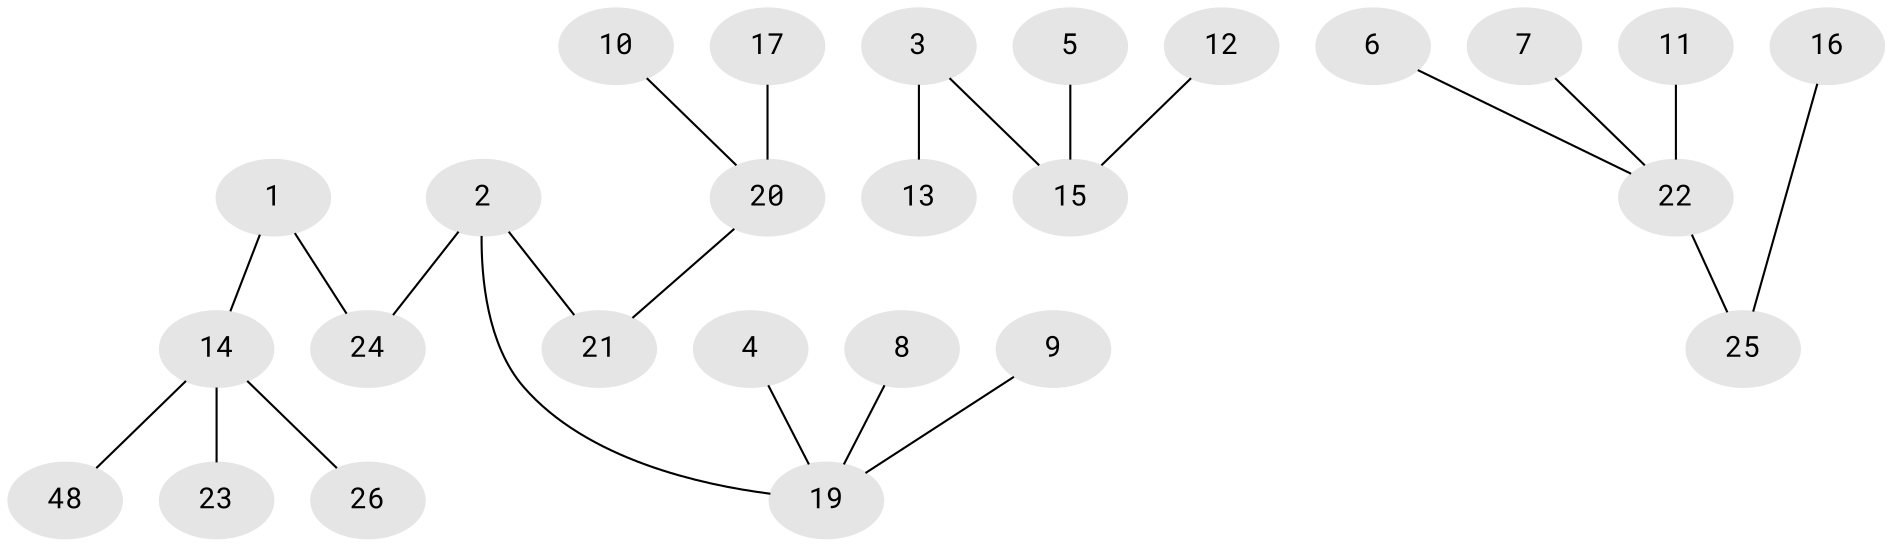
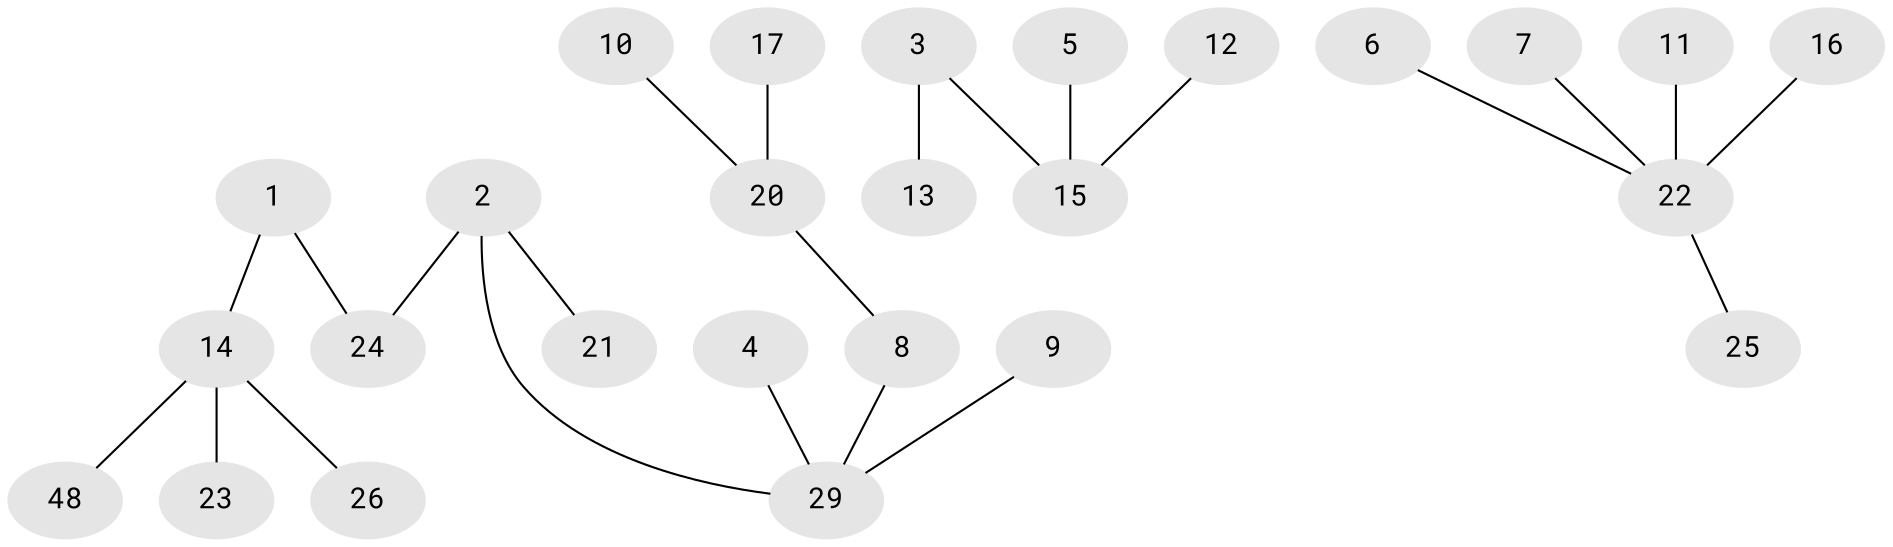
(1785, 198) -> (1752, 122)
(683, 273) -> (835, 273)
(826, 500) -> (826, 500)
